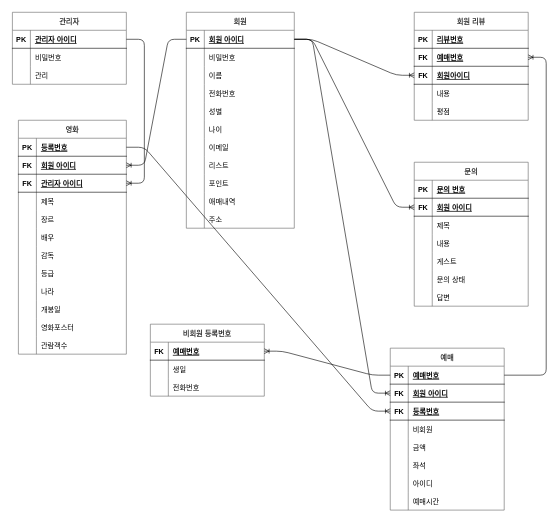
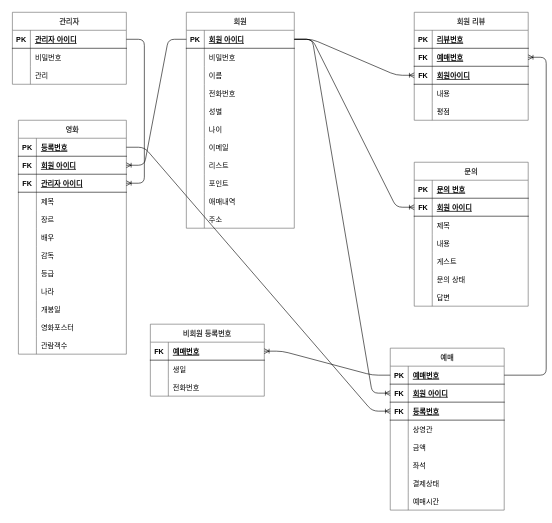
(424, 430) -> (424, 430)
(424, 484) -> (427, 484)
